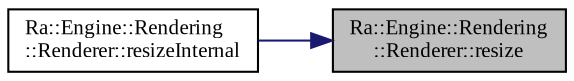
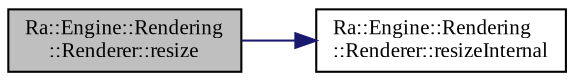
(285, 41) -> (268, 41)
